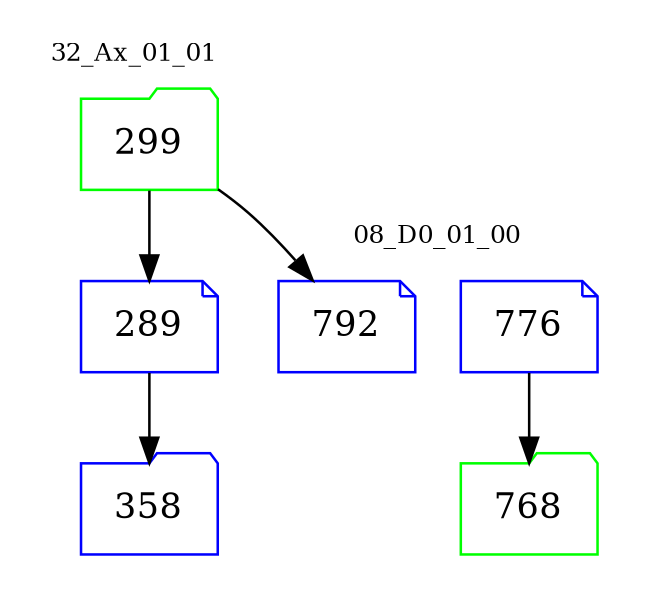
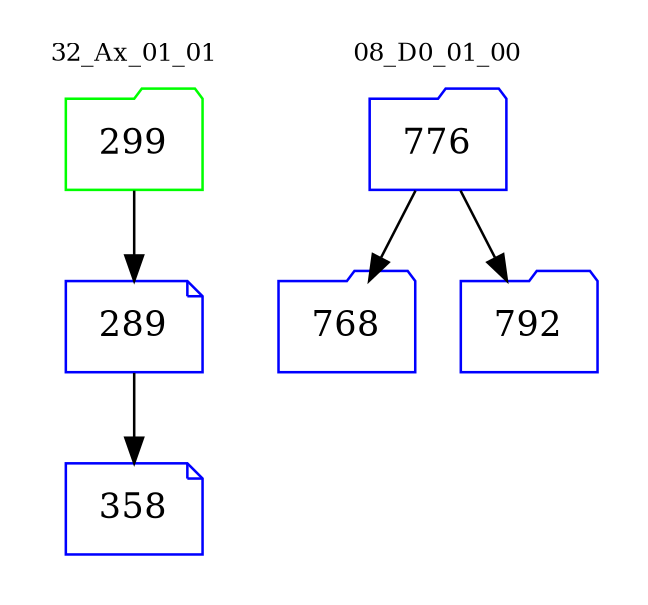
(274, 237) -> (478, 224)
(347, 327) -> (529, 327)
(529, 327) -> (438, 144)
(149, 509) -> (134, 509)
(529, 509) -> (347, 327)
